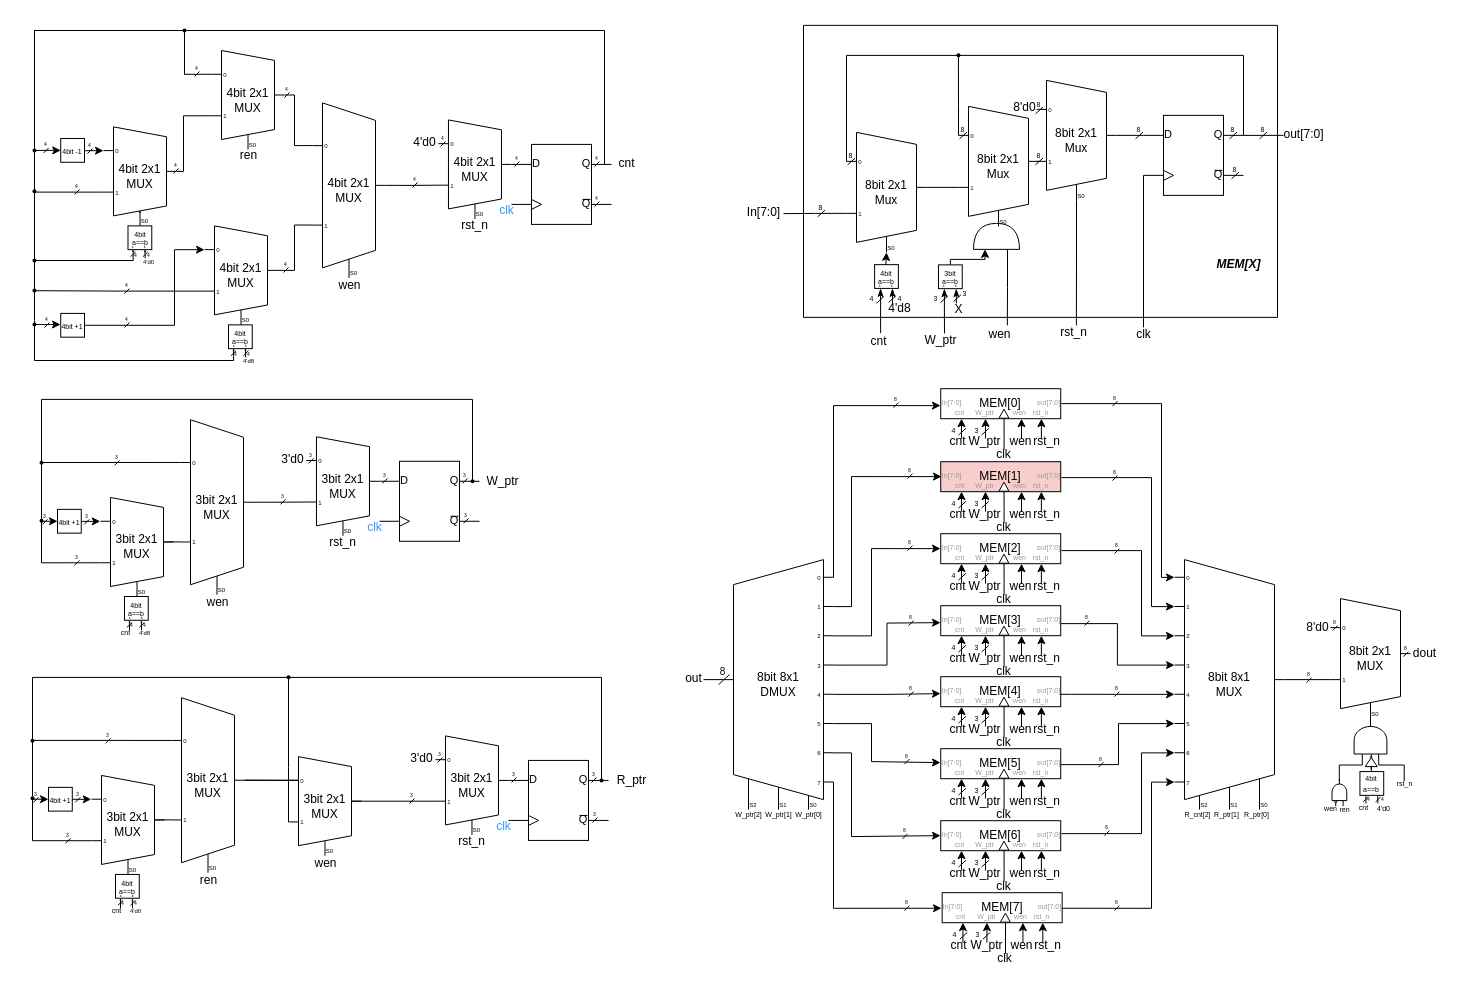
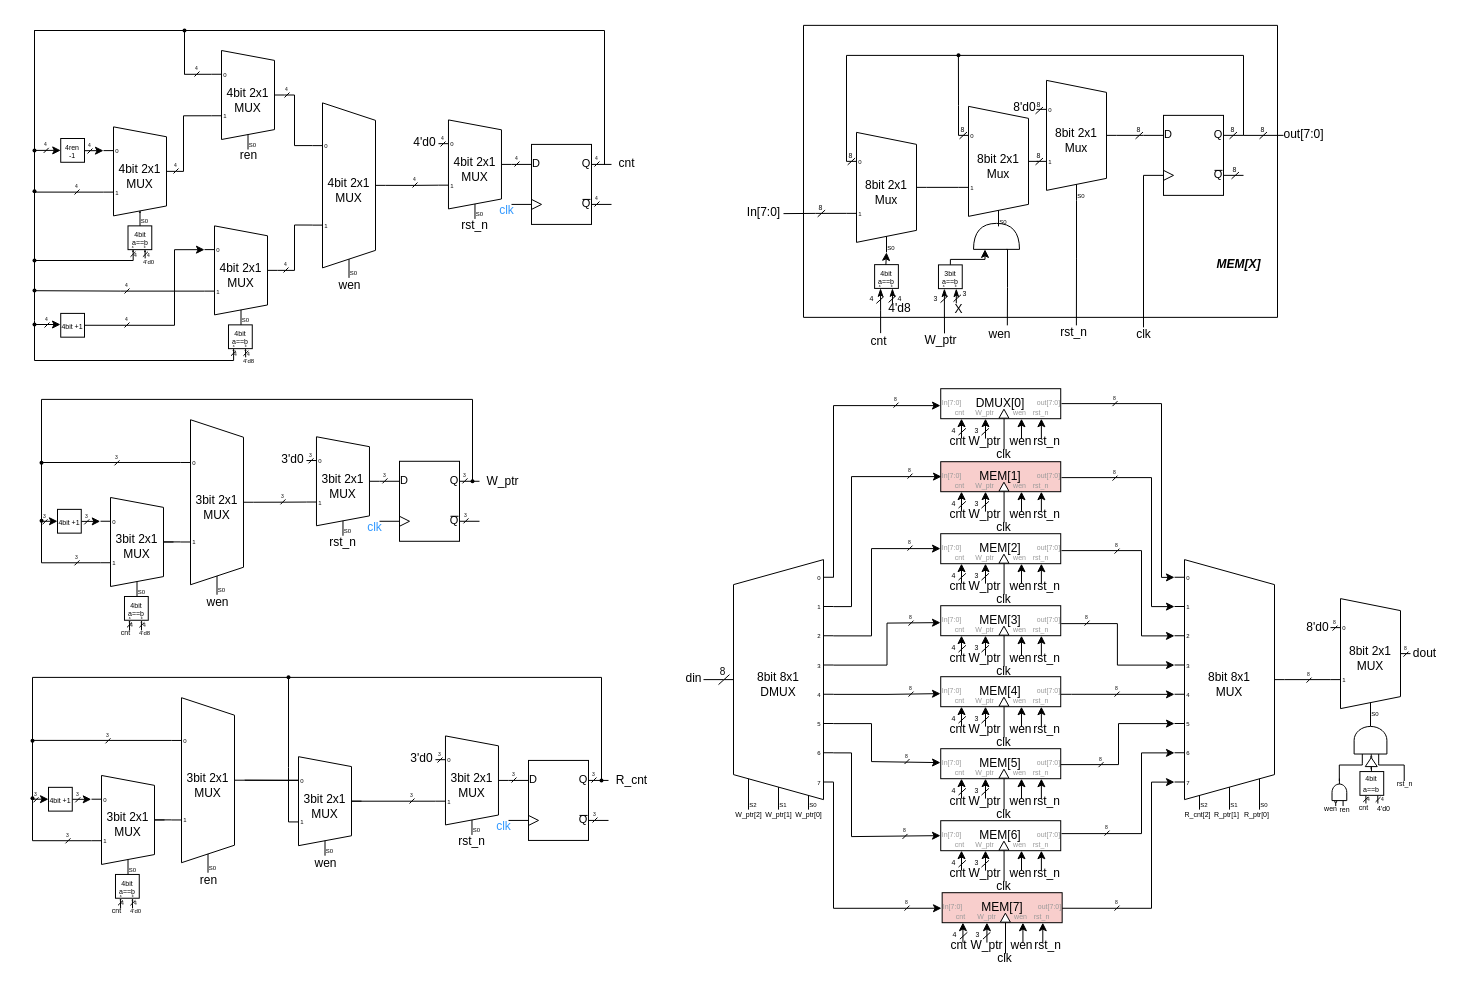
(73, 151) -> (73, 151)
(1001, 404) -> (1001, 404)
(694, 679) -> (694, 679)
(632, 781) -> (632, 781)
(1002, 908) -> (1002, 908)
